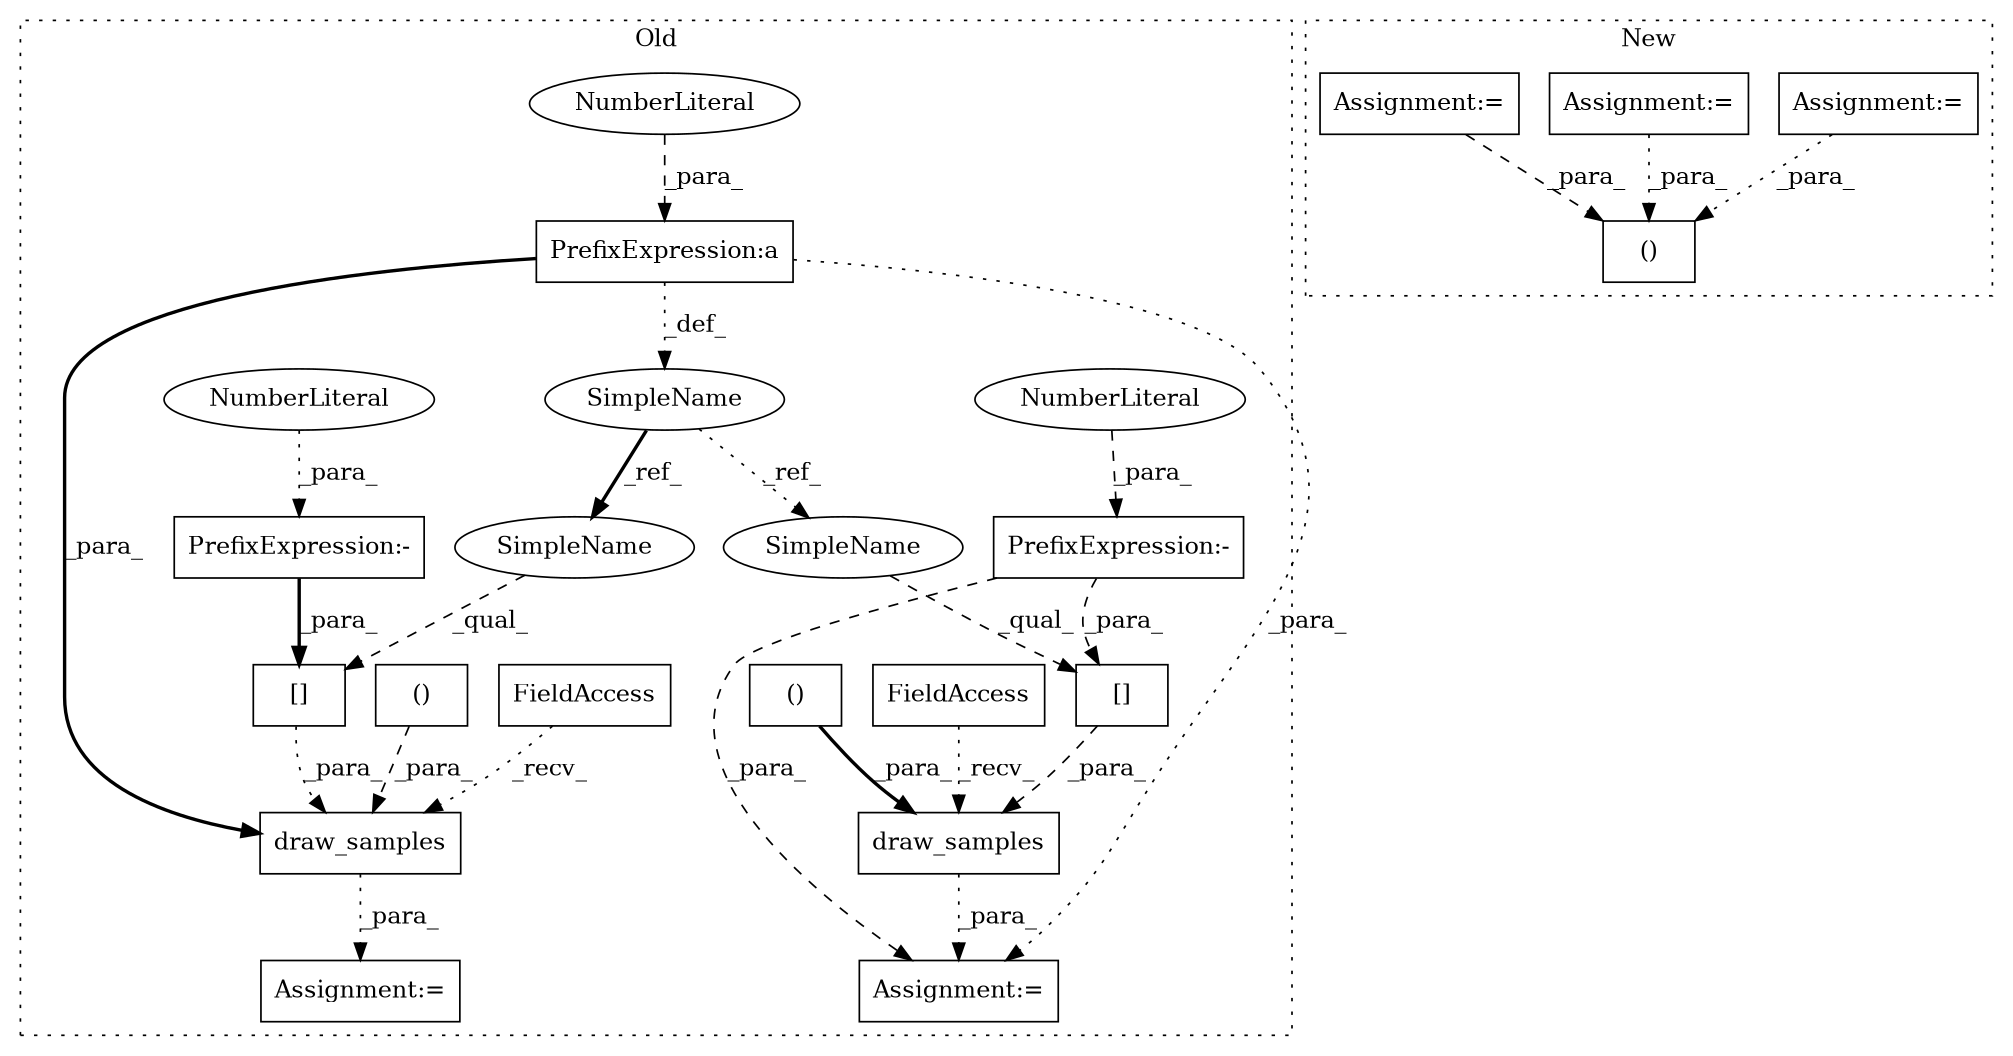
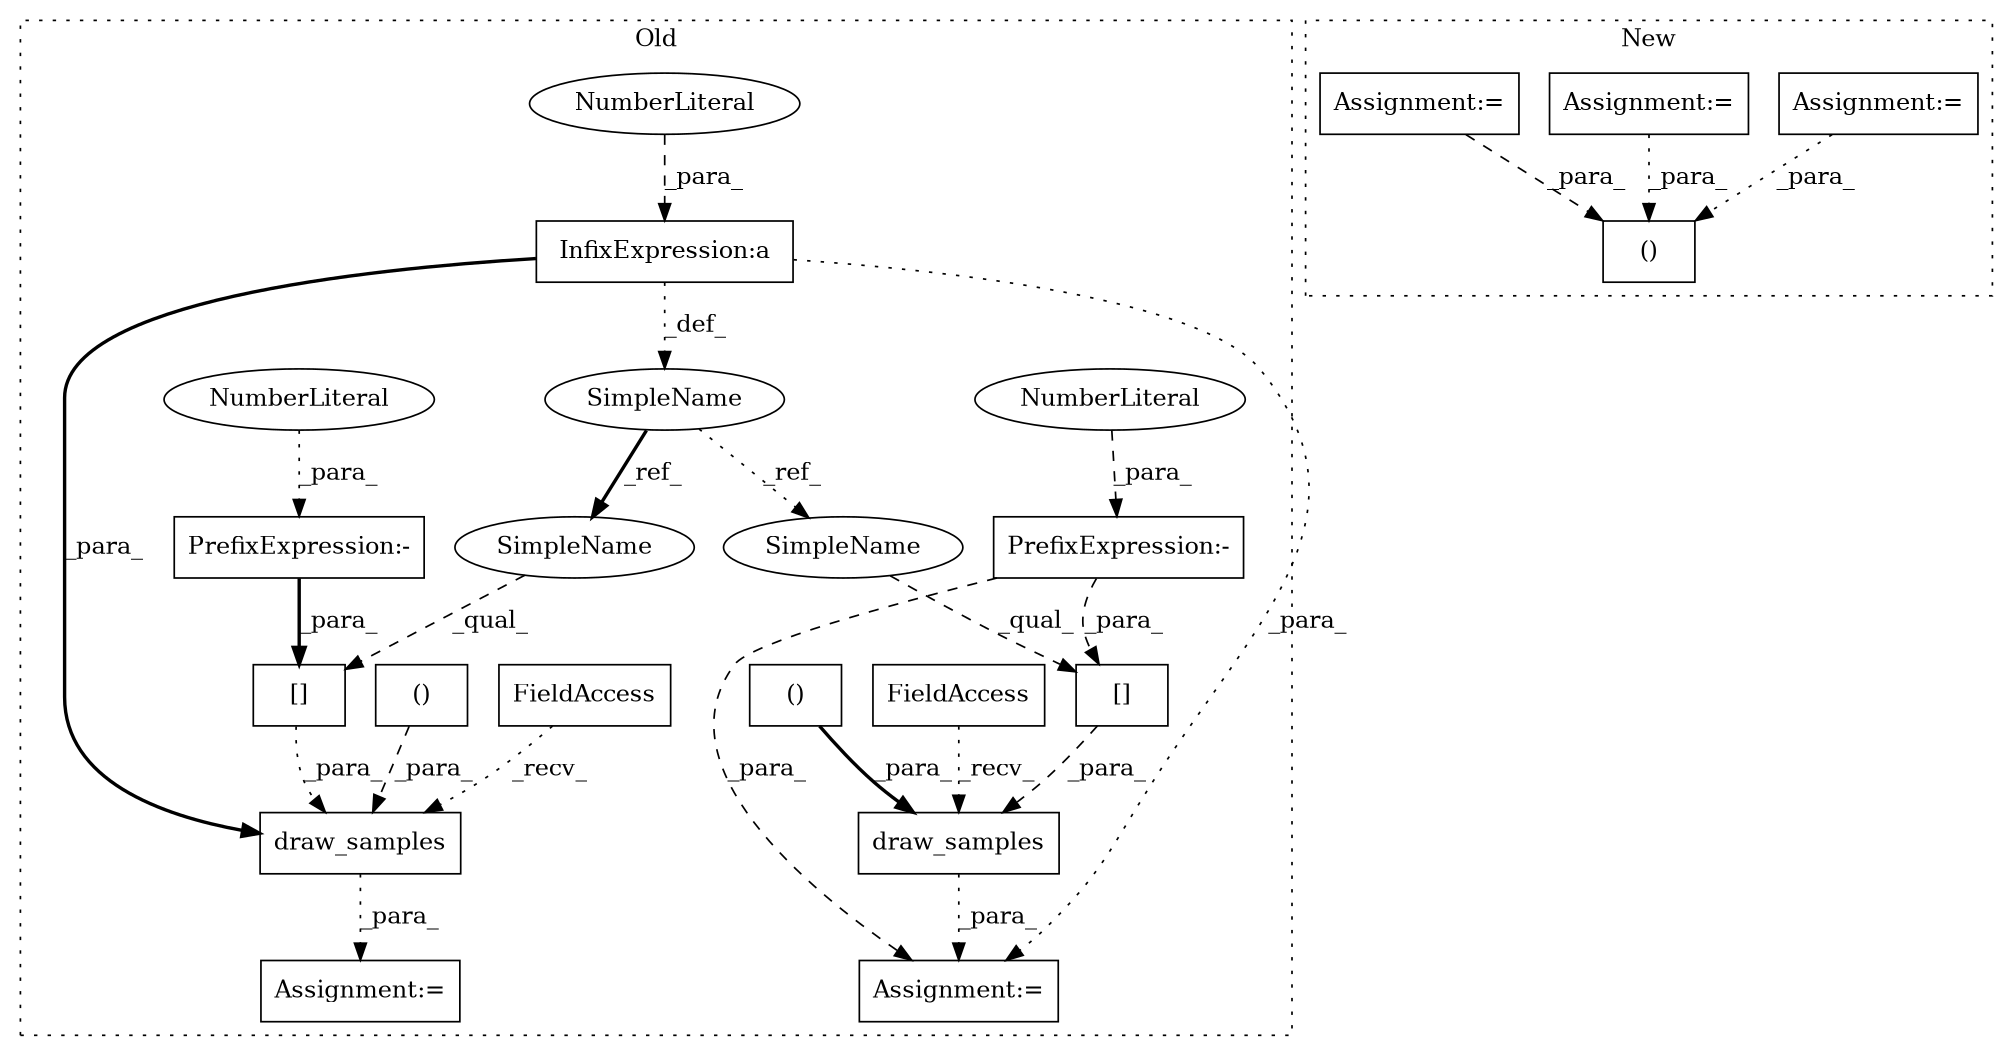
(665, 252) -> (665, 252)
